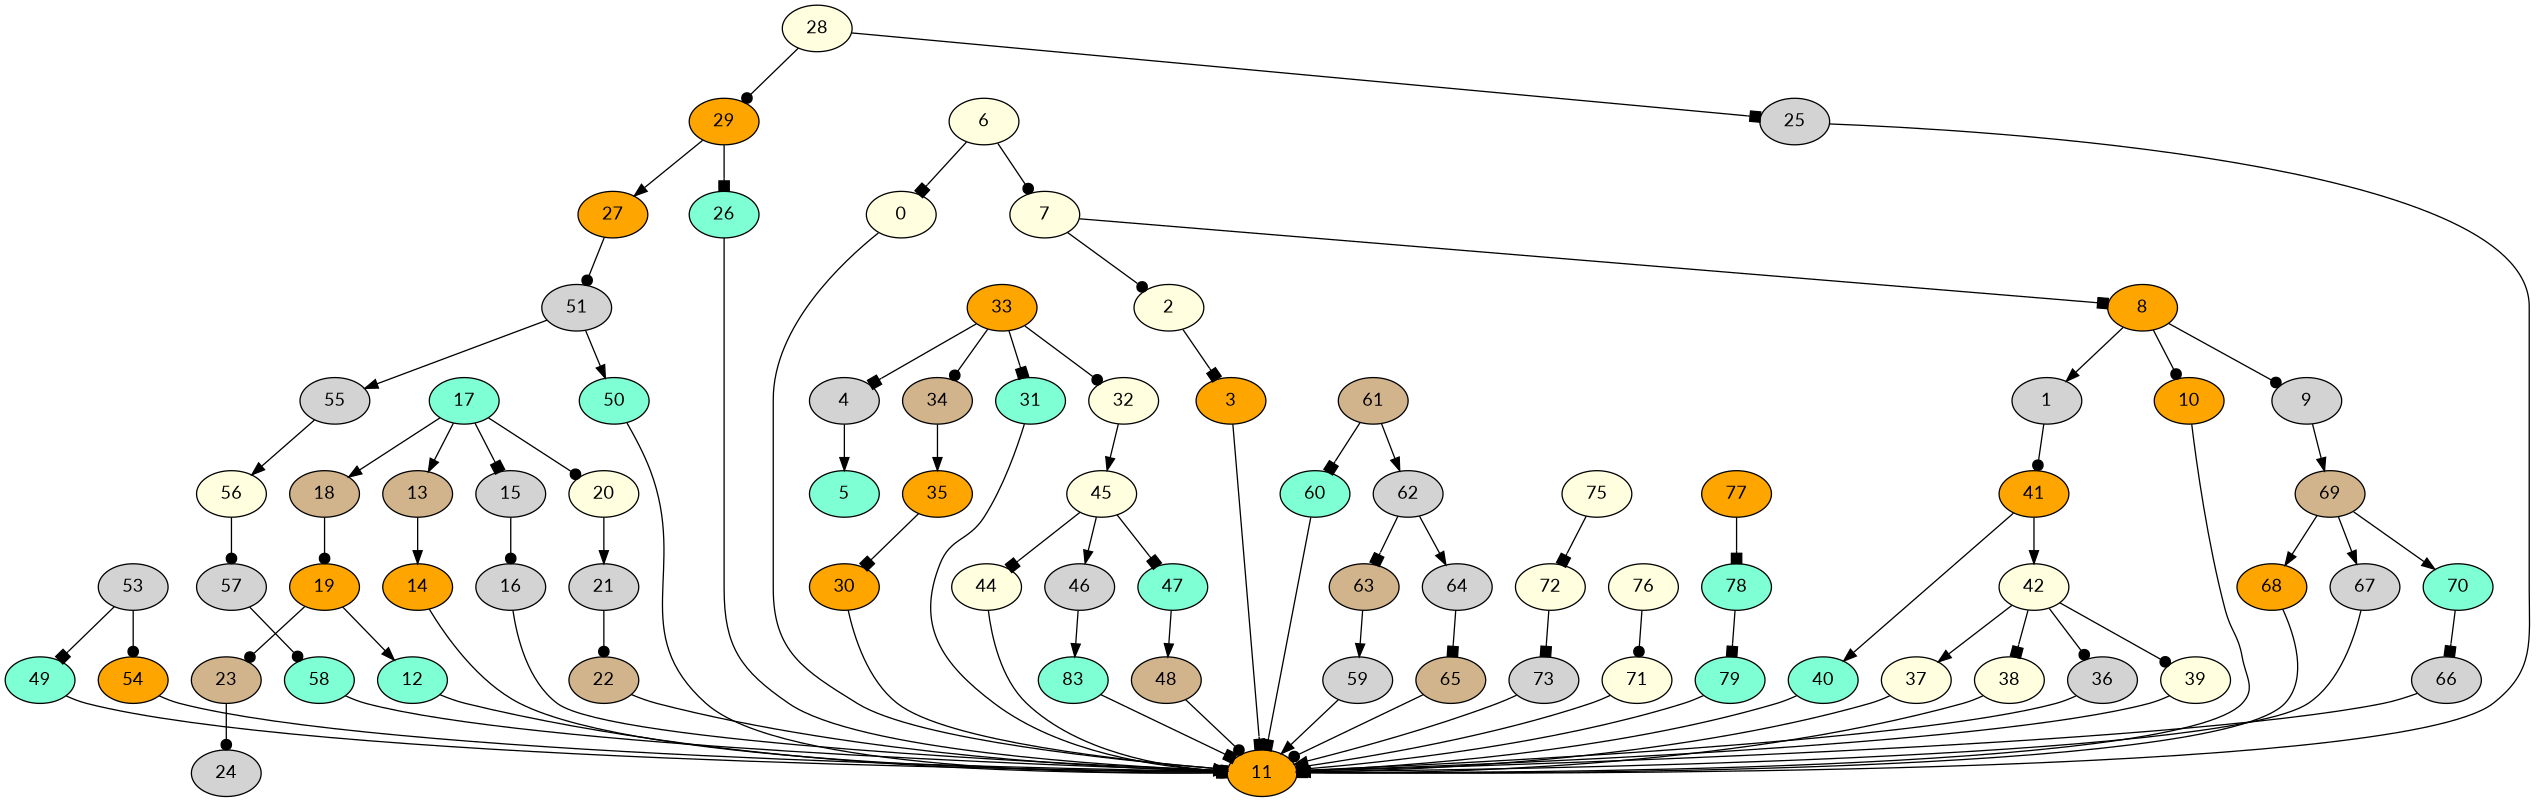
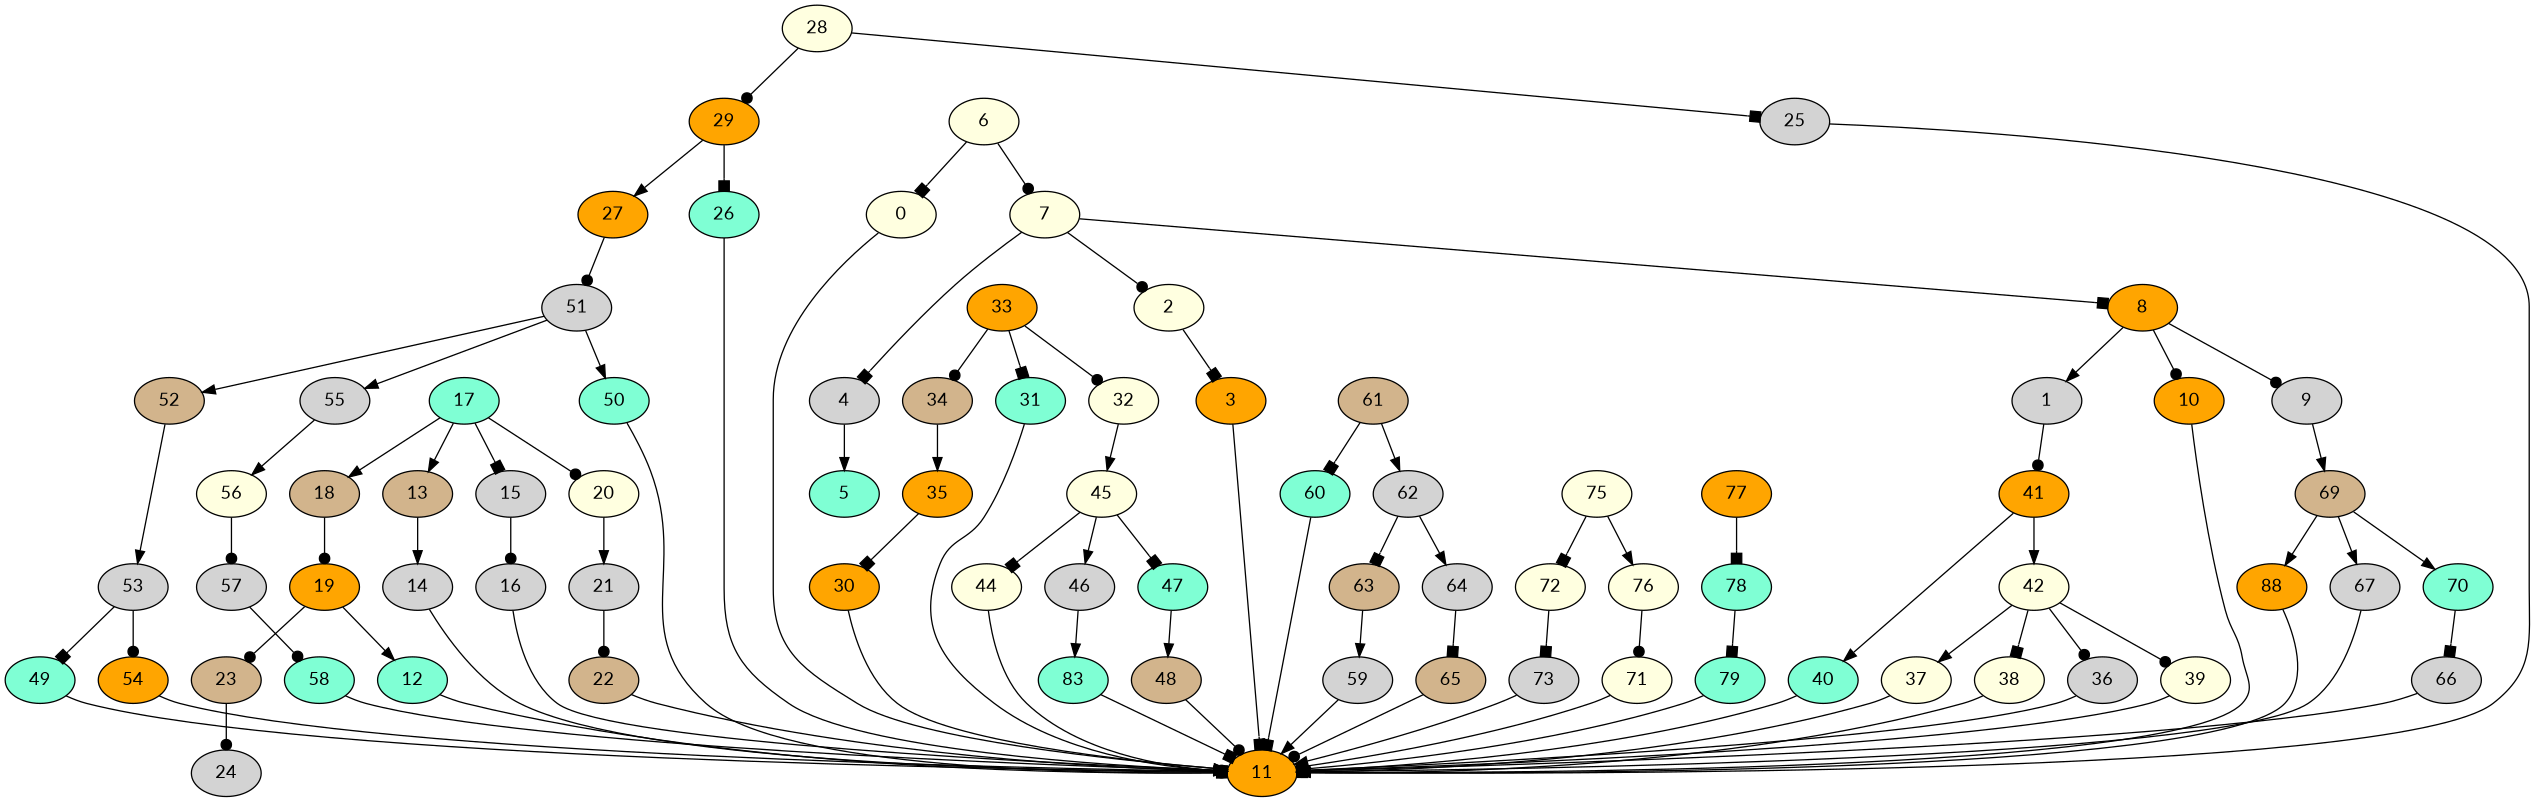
(929, 351) -> (942, 297)
none -> (169, 401)
none -> (1617, 535)
(418, 587) -> (418, 587)
(2272, 587) -> (2272, 587)
